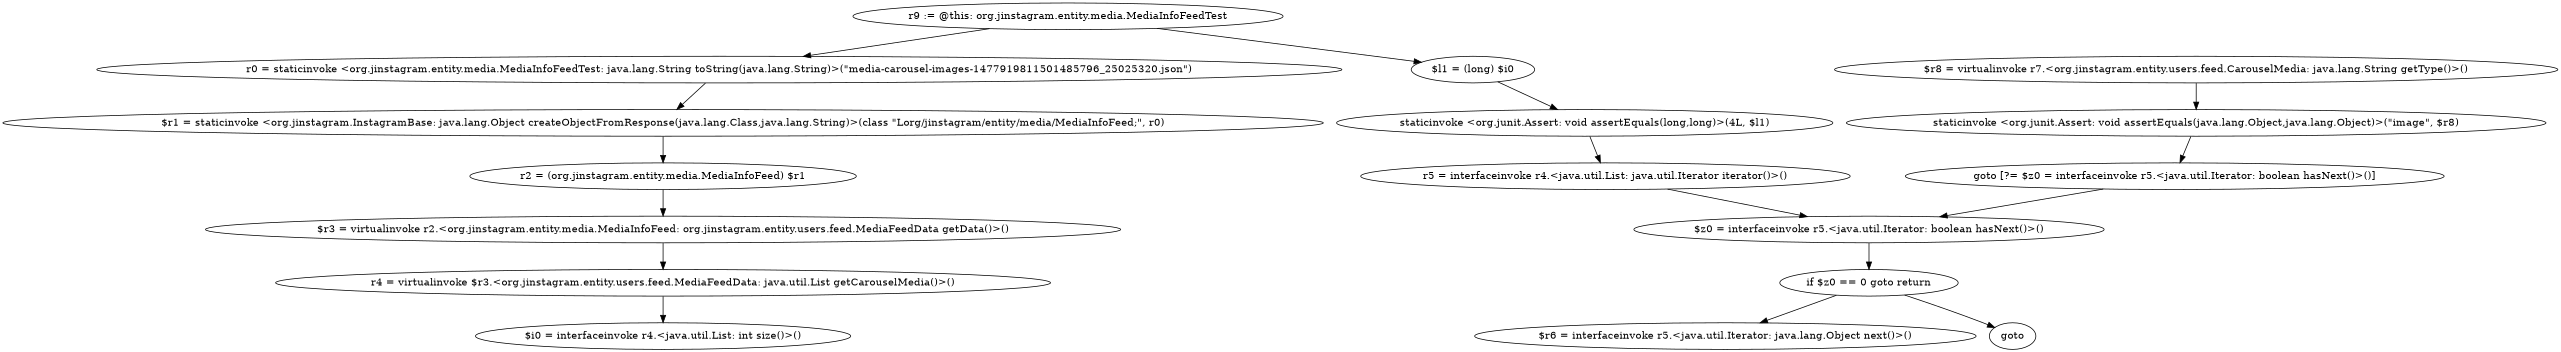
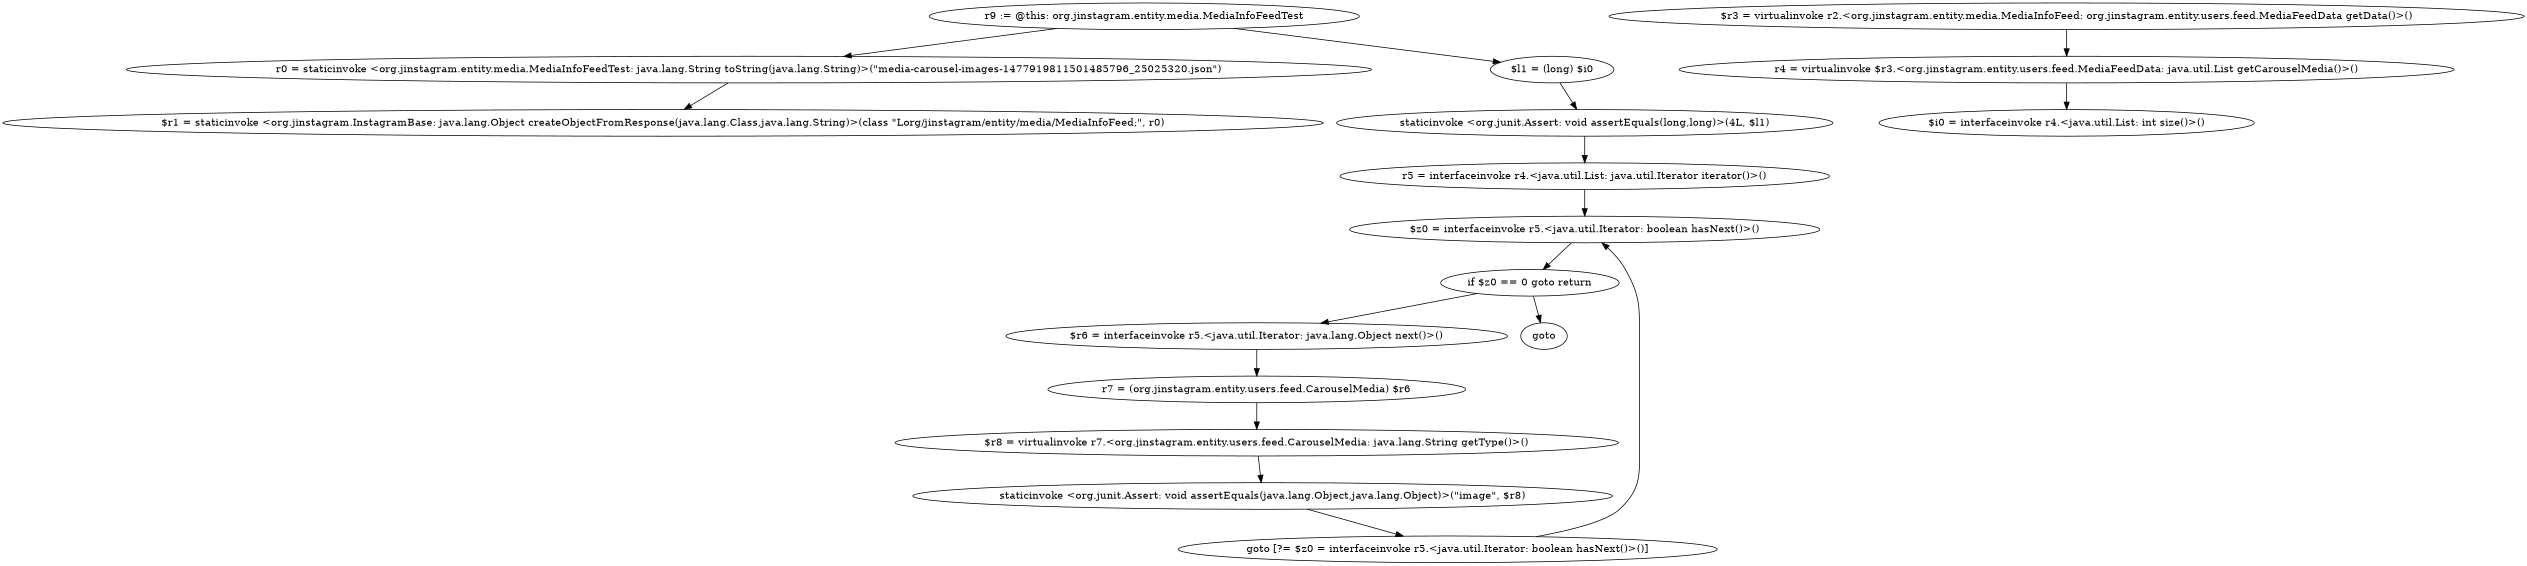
(663, 176) -> none
none -> (1257, 389)
